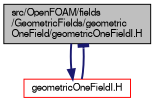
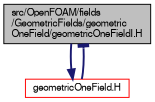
(77, 88) -> (77, 88)
